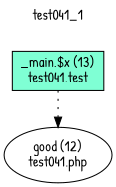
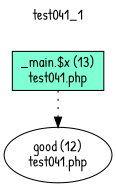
(58, 71) -> (58, 71)
